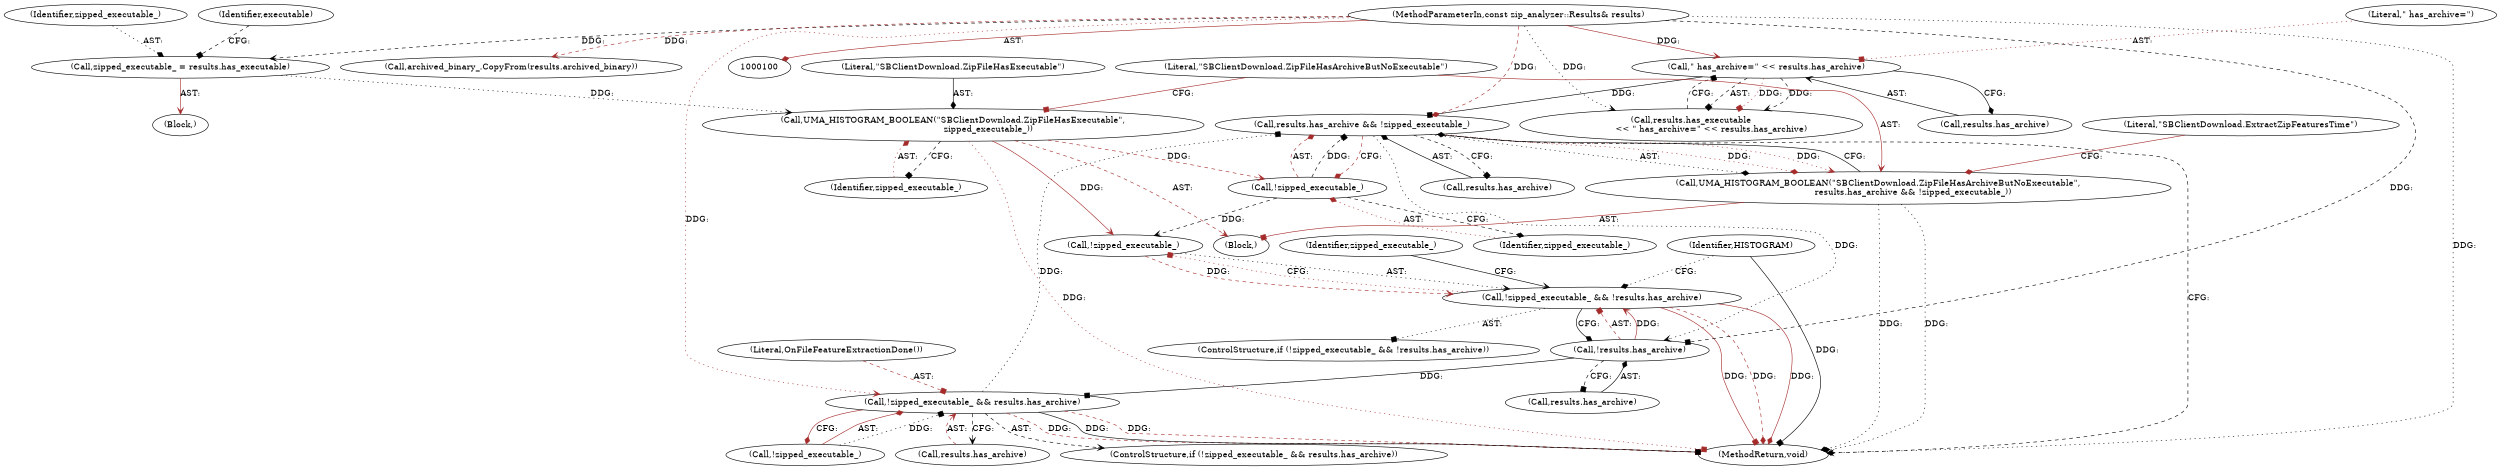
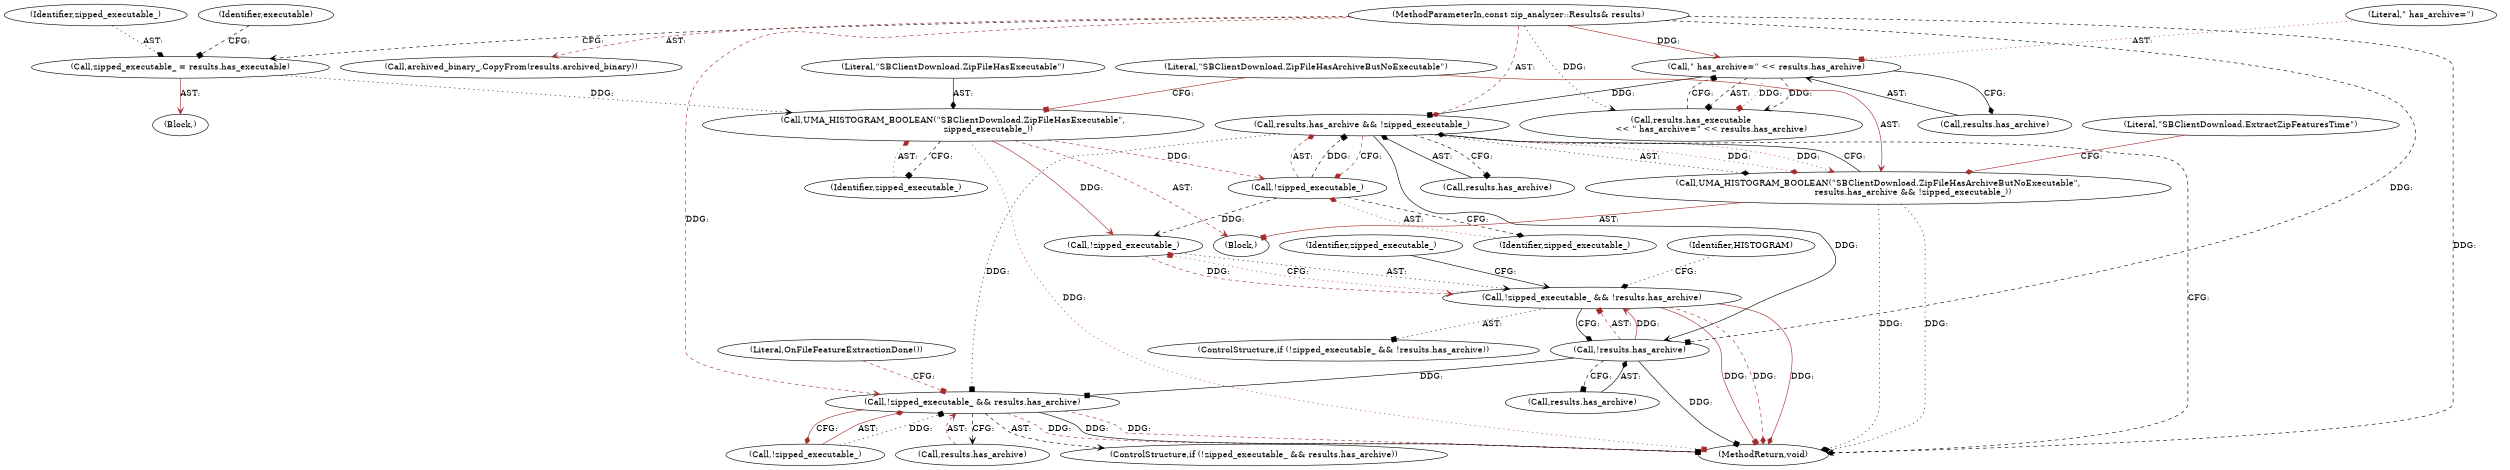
(784, 32) -> (784, 32)
(595, 41) -> (595, 41)
(678, 41) -> (678, 41)
(760, 67) -> none
(1527, 67) -> (1527, 67)
(2453, 162) -> (2453, 162)
(1045, 190) -> (1047, 168)
(1683, 226) -> (1683, 226)
(1810, 347) -> (1682, 407)
(925, 376) -> (925, 376)
